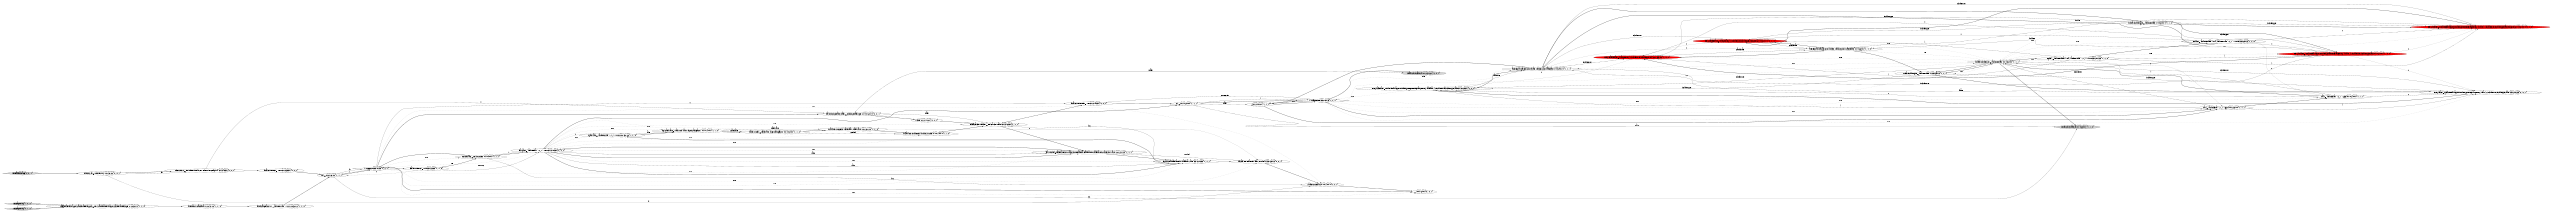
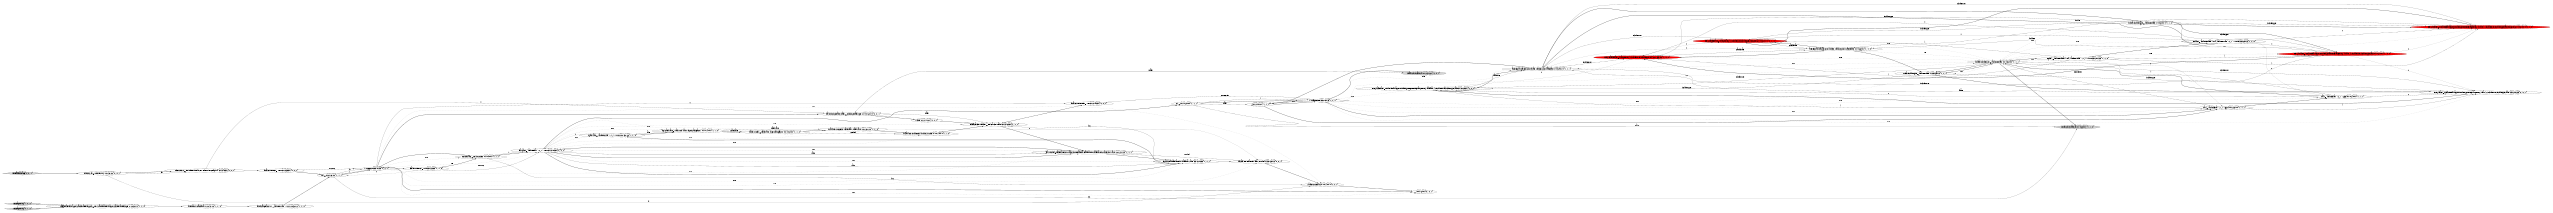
(1142, 104) -> none
none -> (328, 169)
